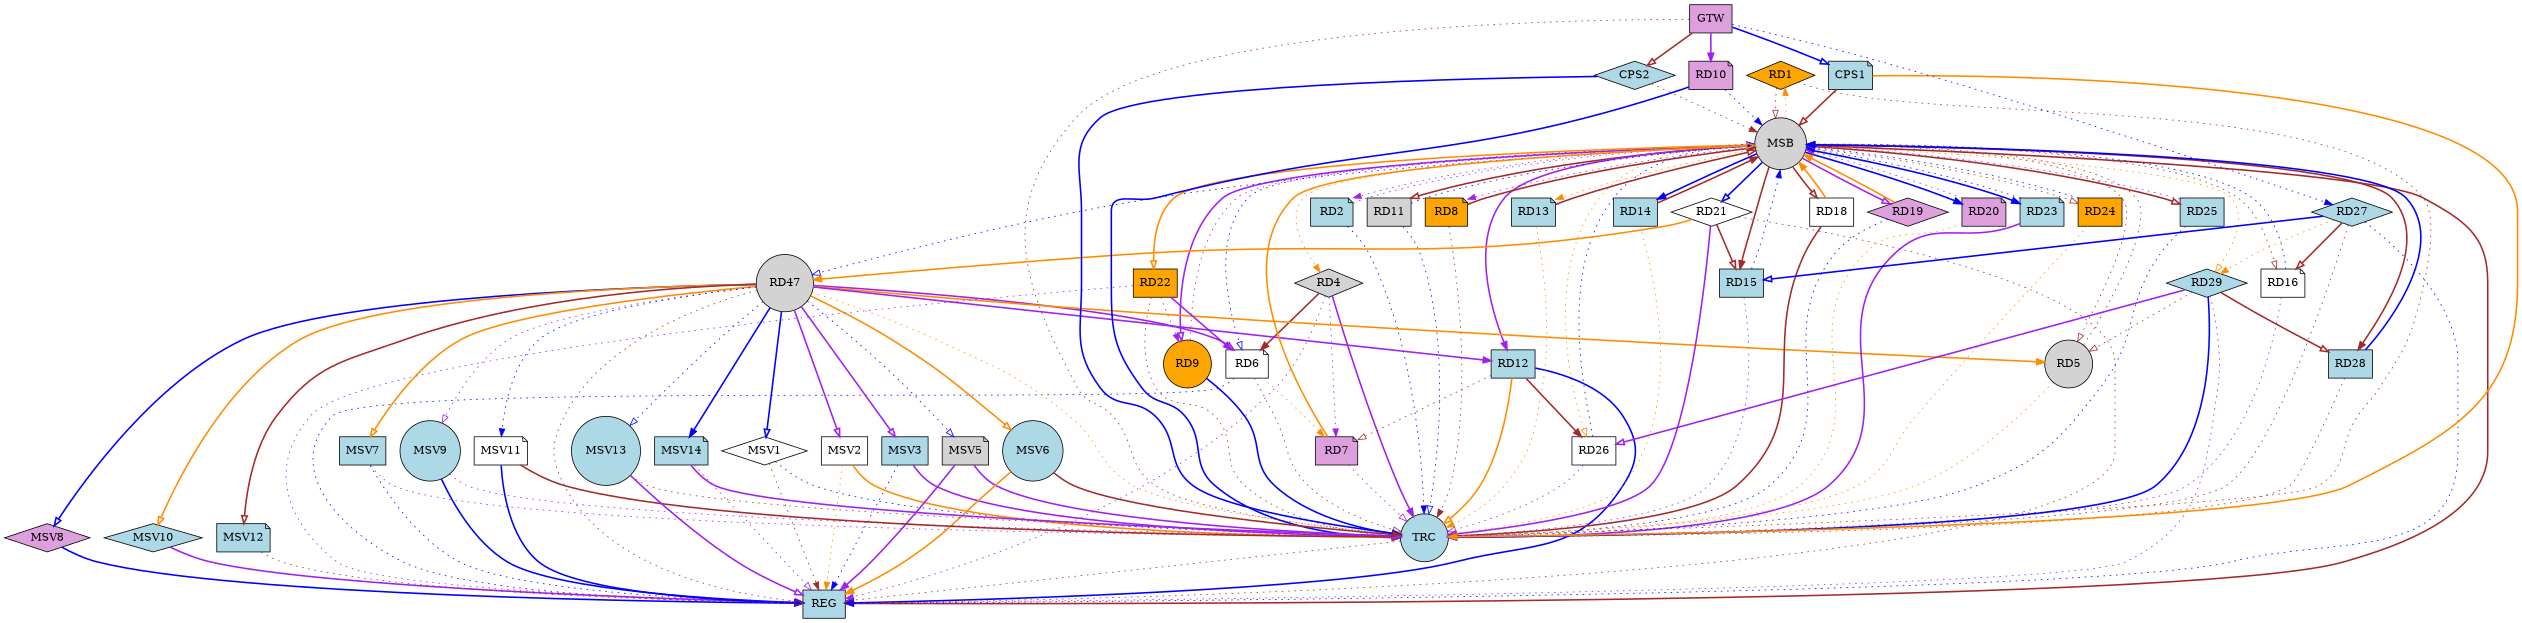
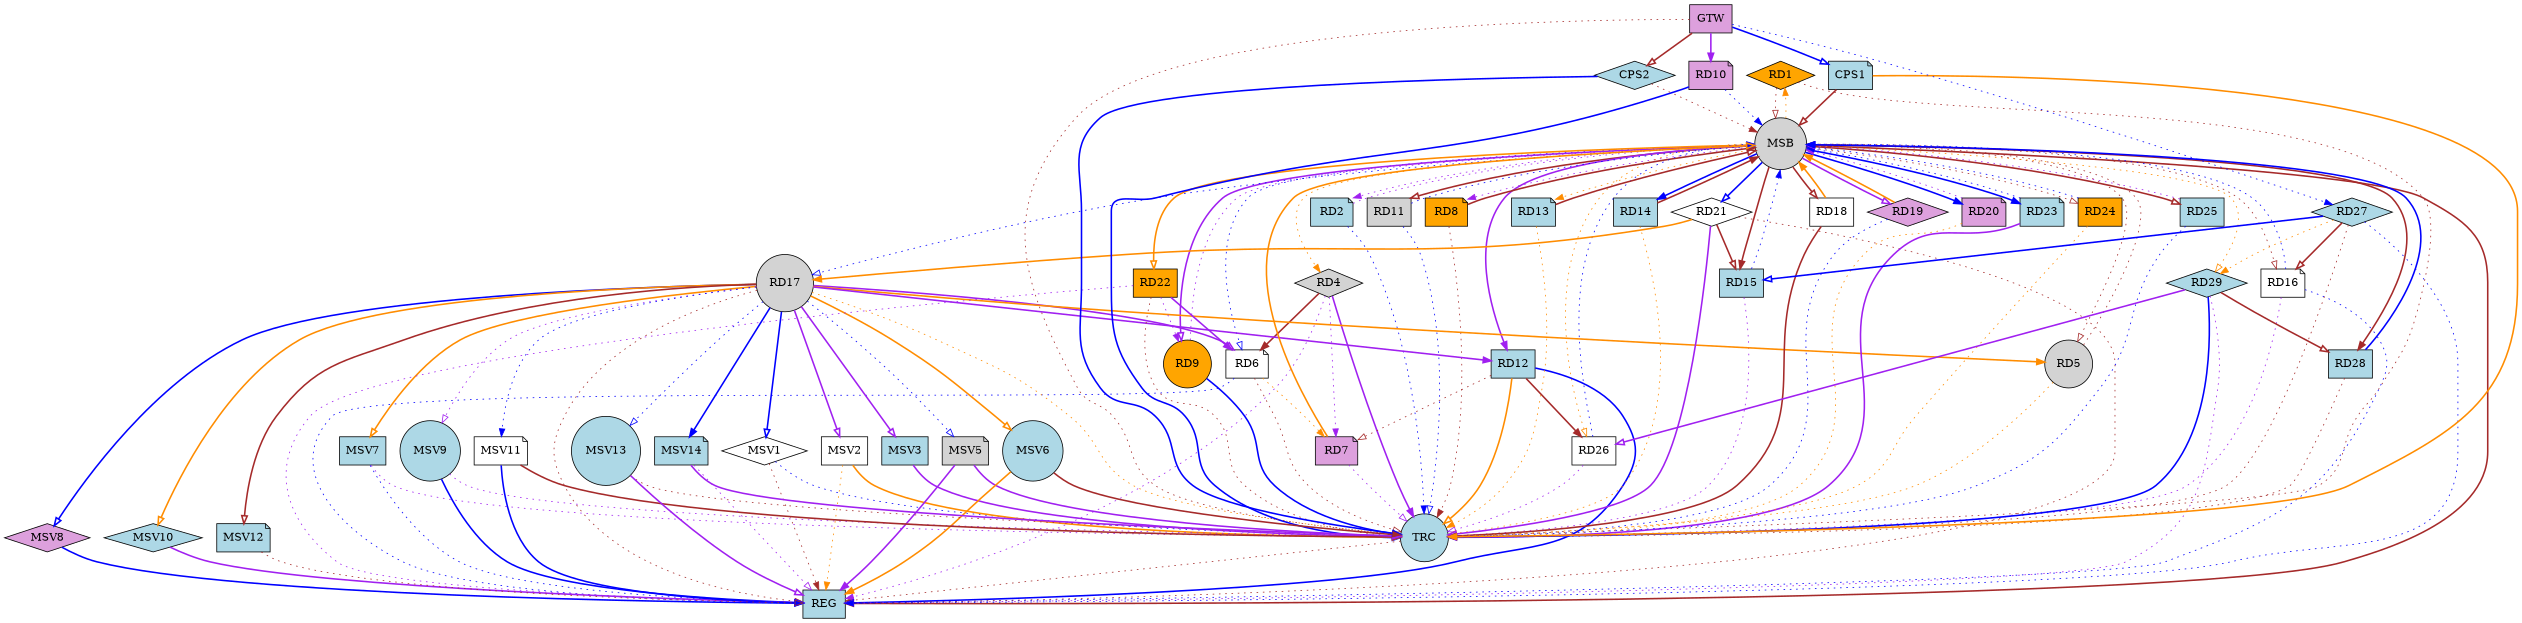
(785, 283) -> (785, 283)
(2144, 320) -> none
(862, 533) -> (2158, 563)
